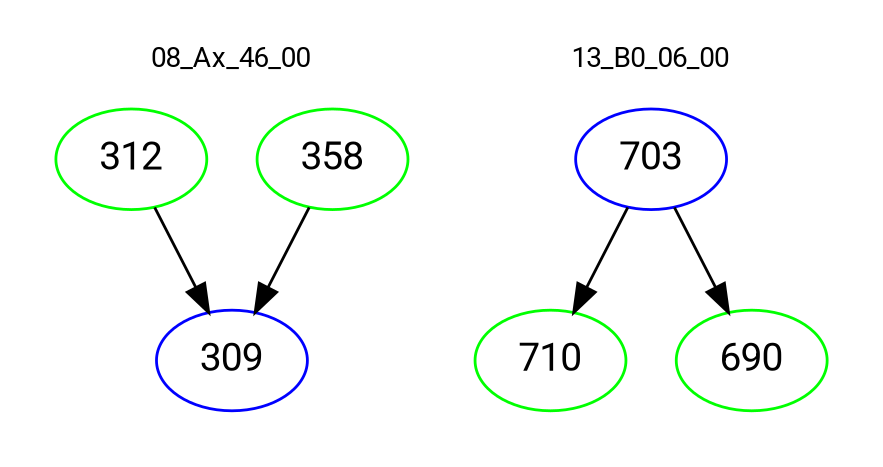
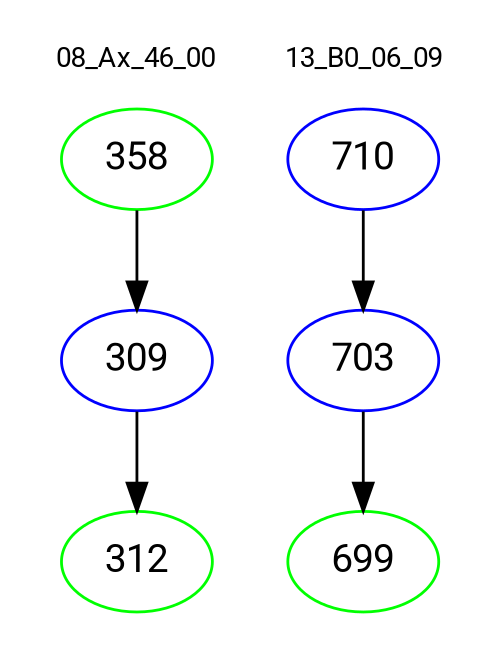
(651, 60) -> (365, 60)
(175, 247) -> (137, 447)
(607, 247) -> (363, 246)
(551, 360) -> (363, 159)
(752, 360) -> (363, 562)
